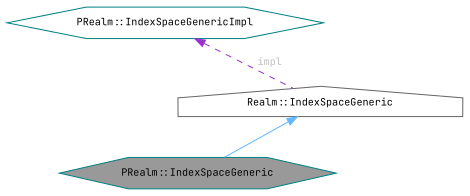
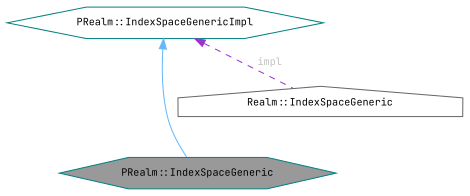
(256, 140) -> (165, 105)
